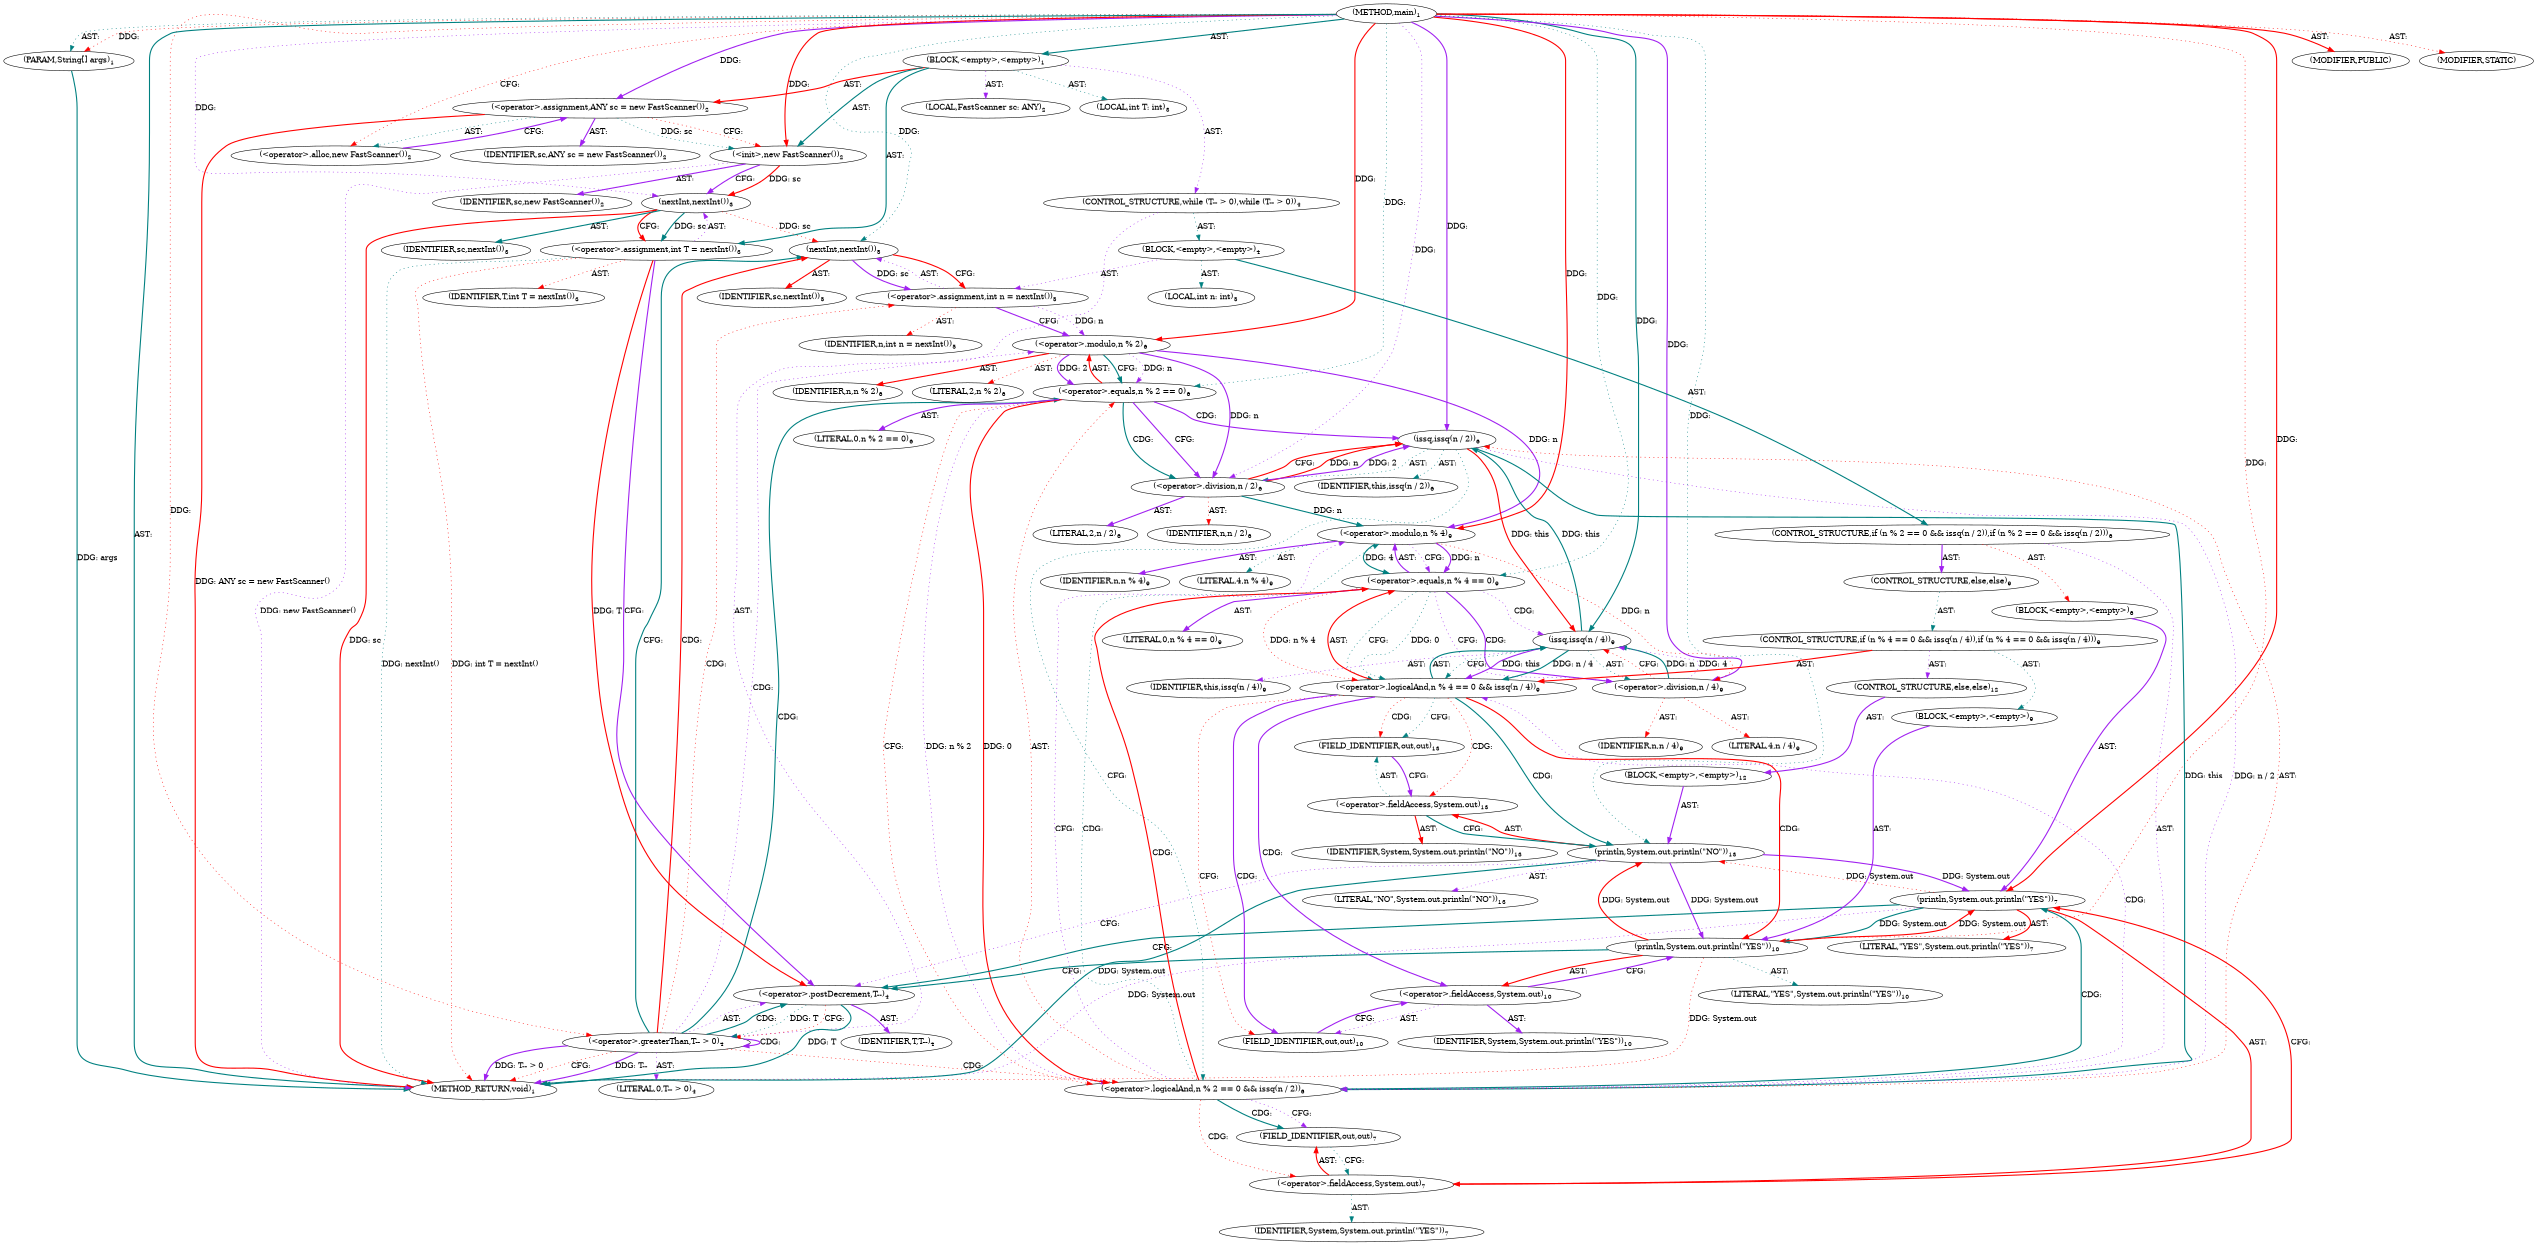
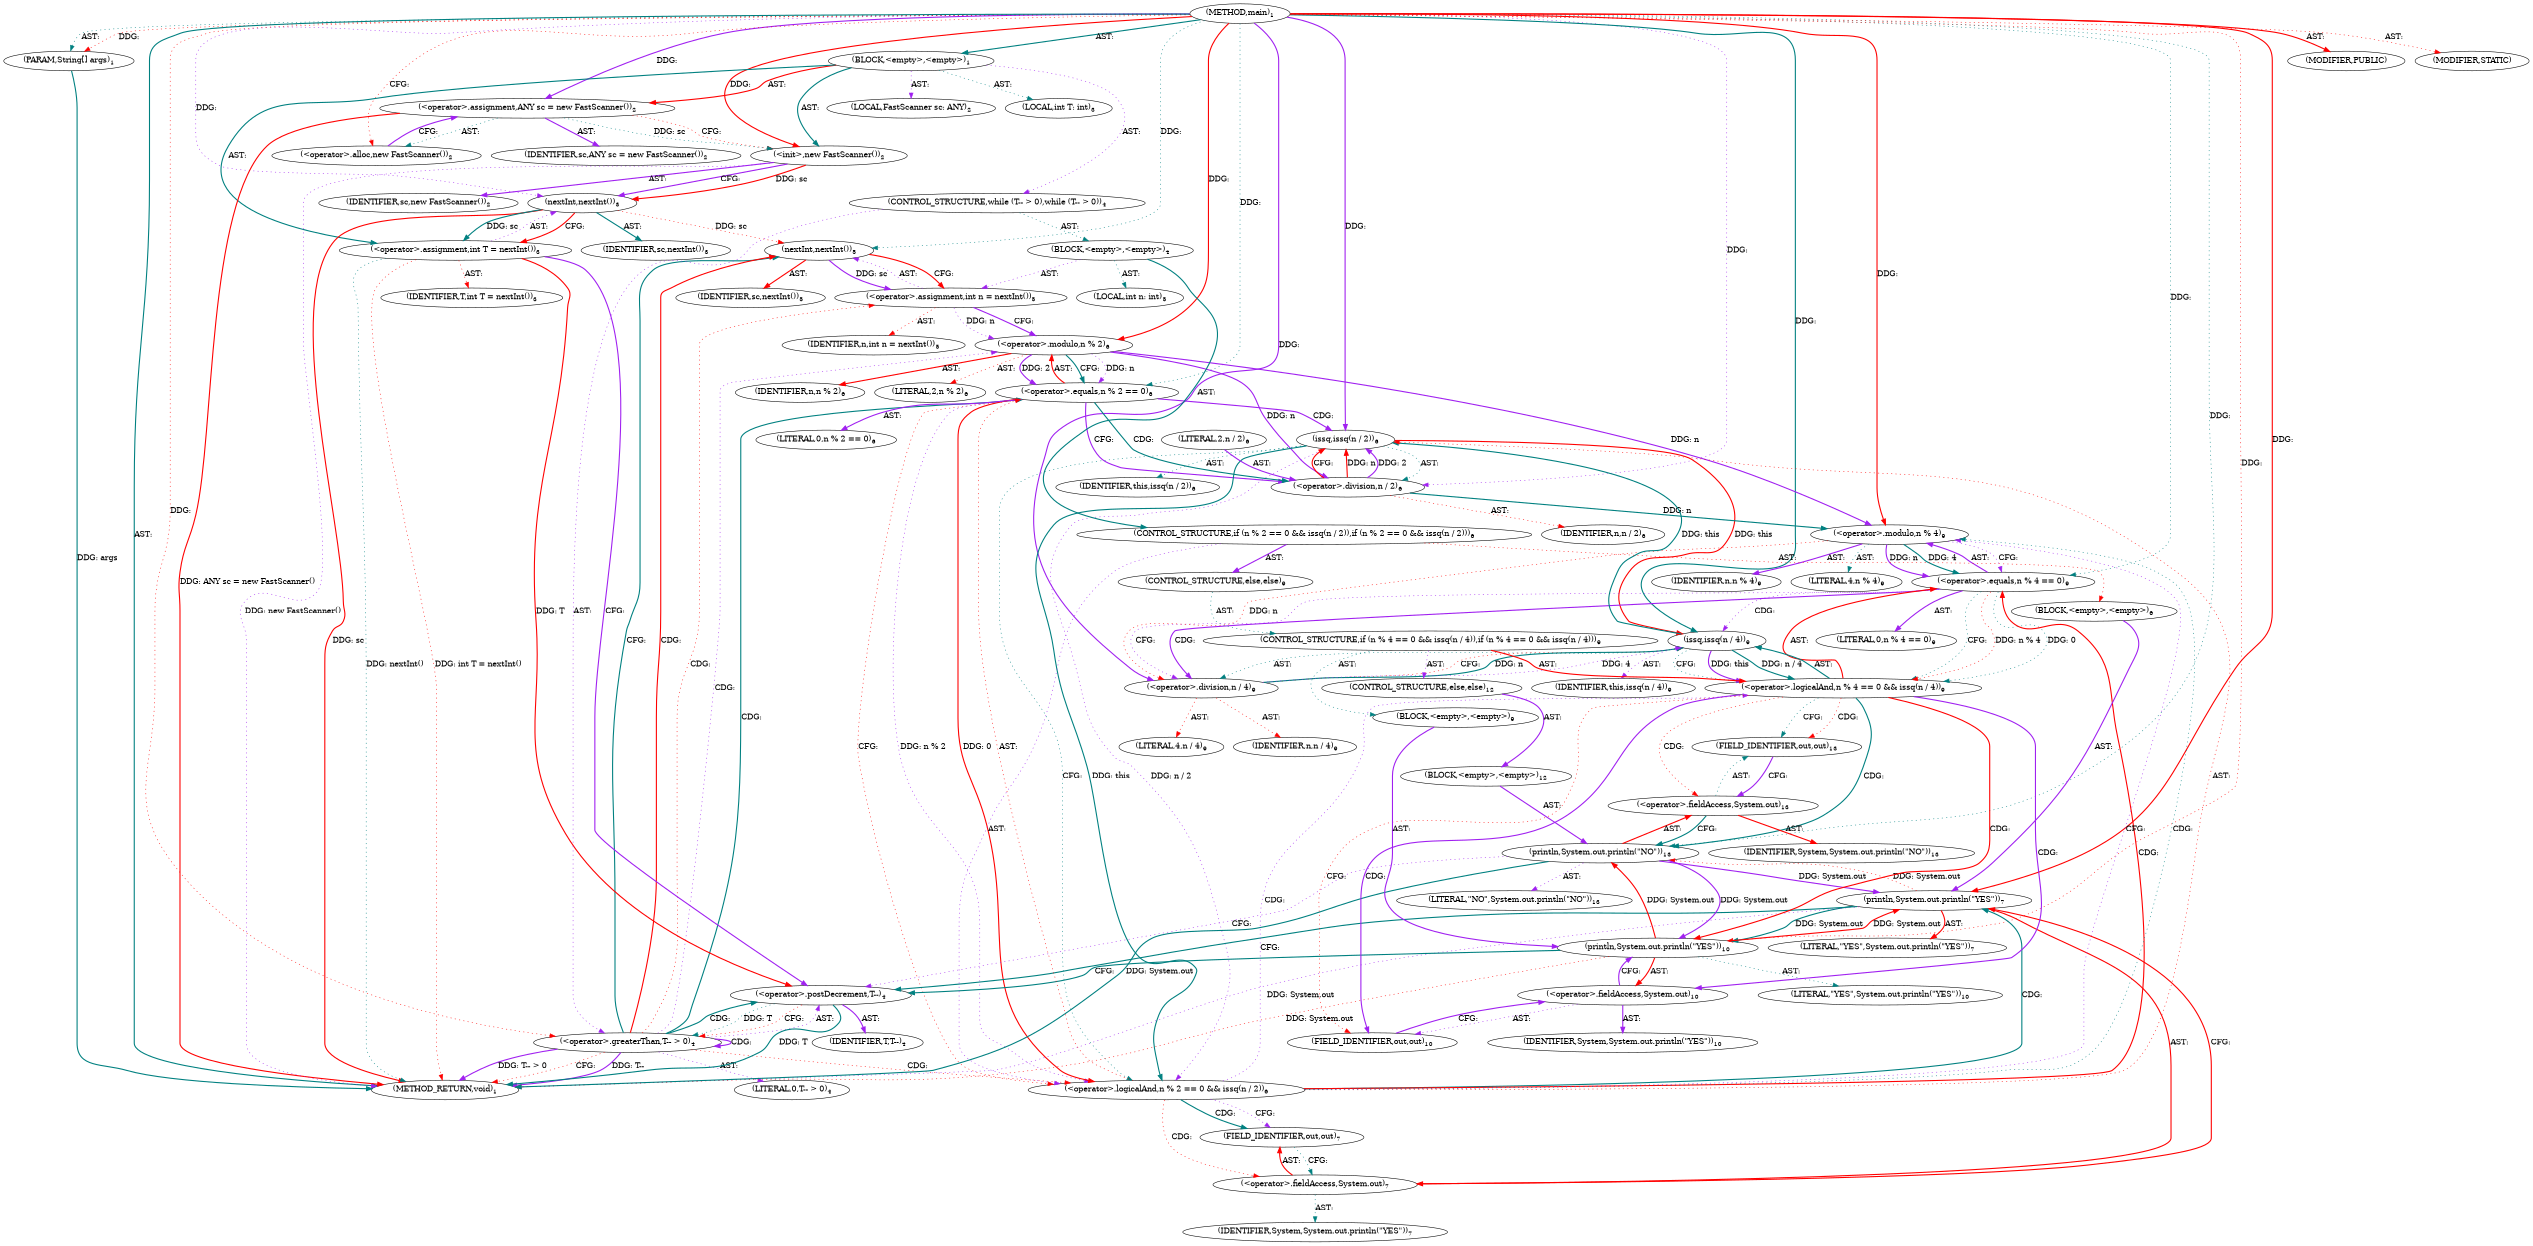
(1149, 510) -> (1255, 469)
